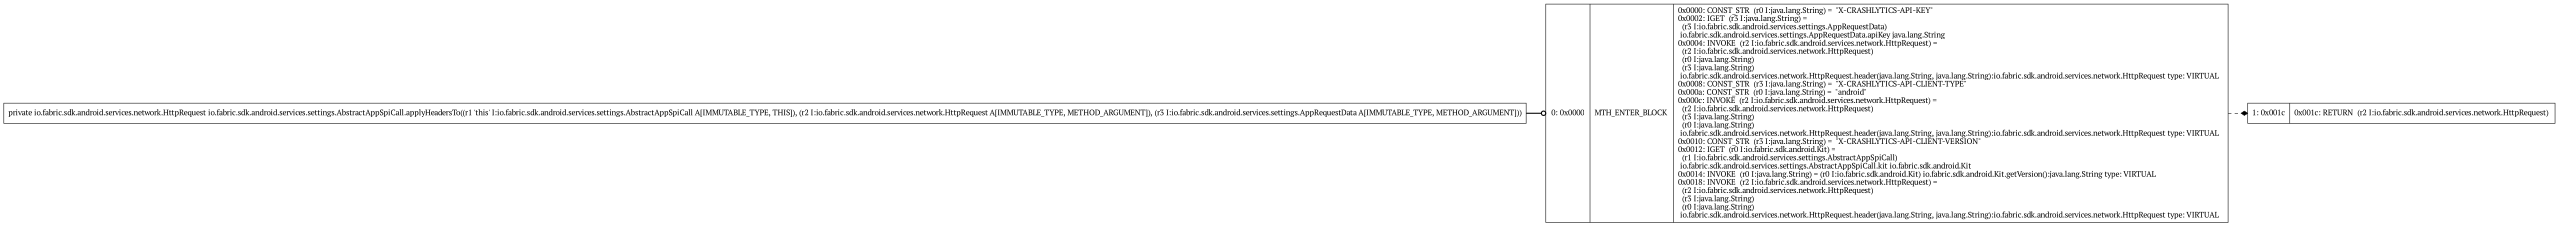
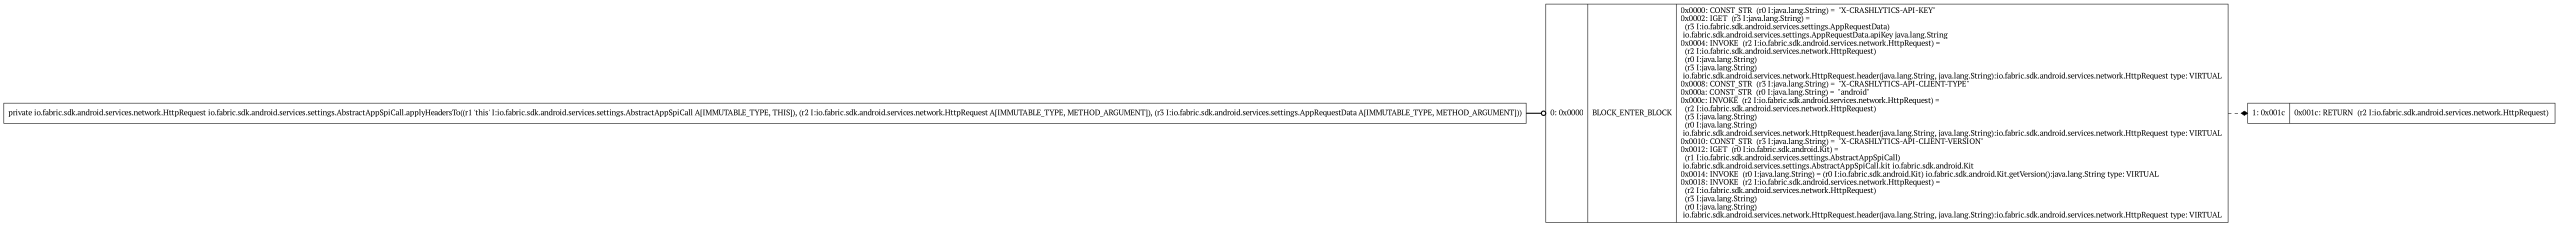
(1631, 113) -> (1632, 113)
